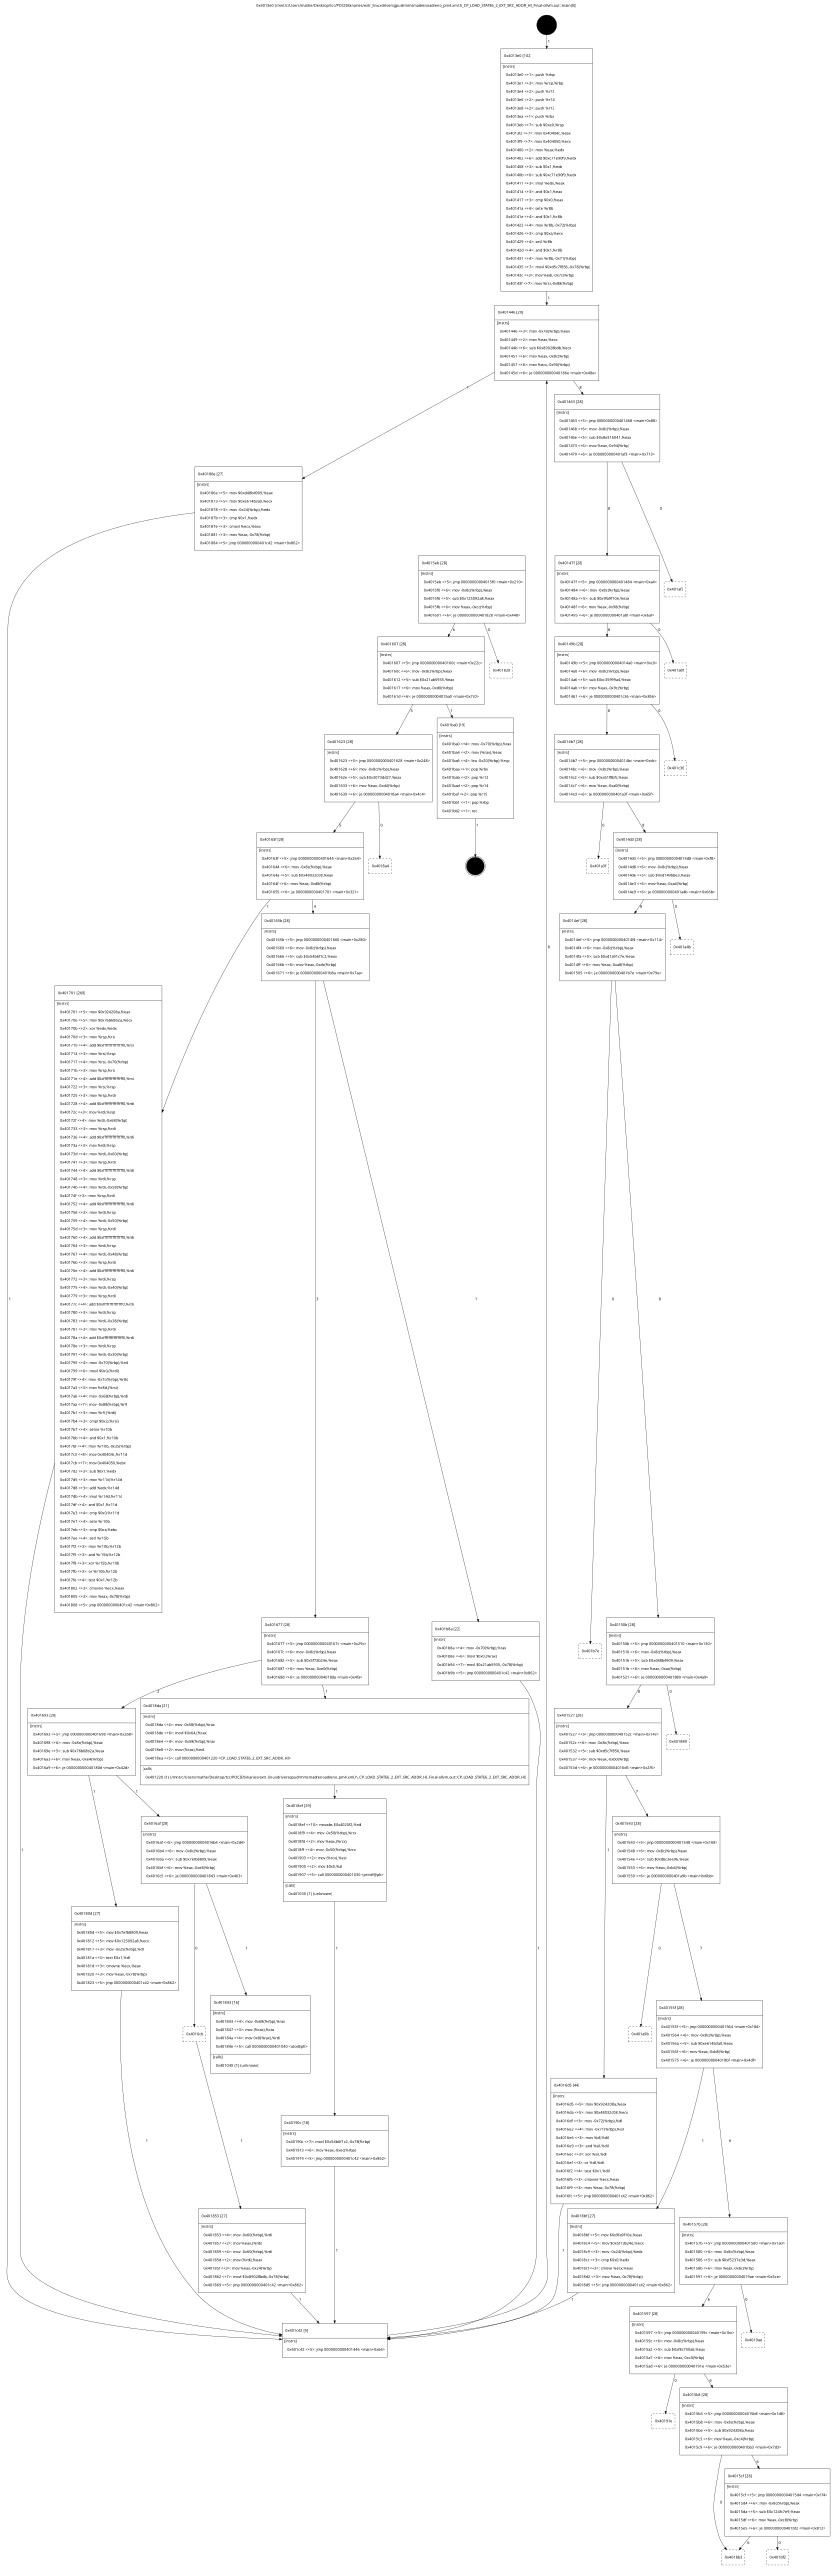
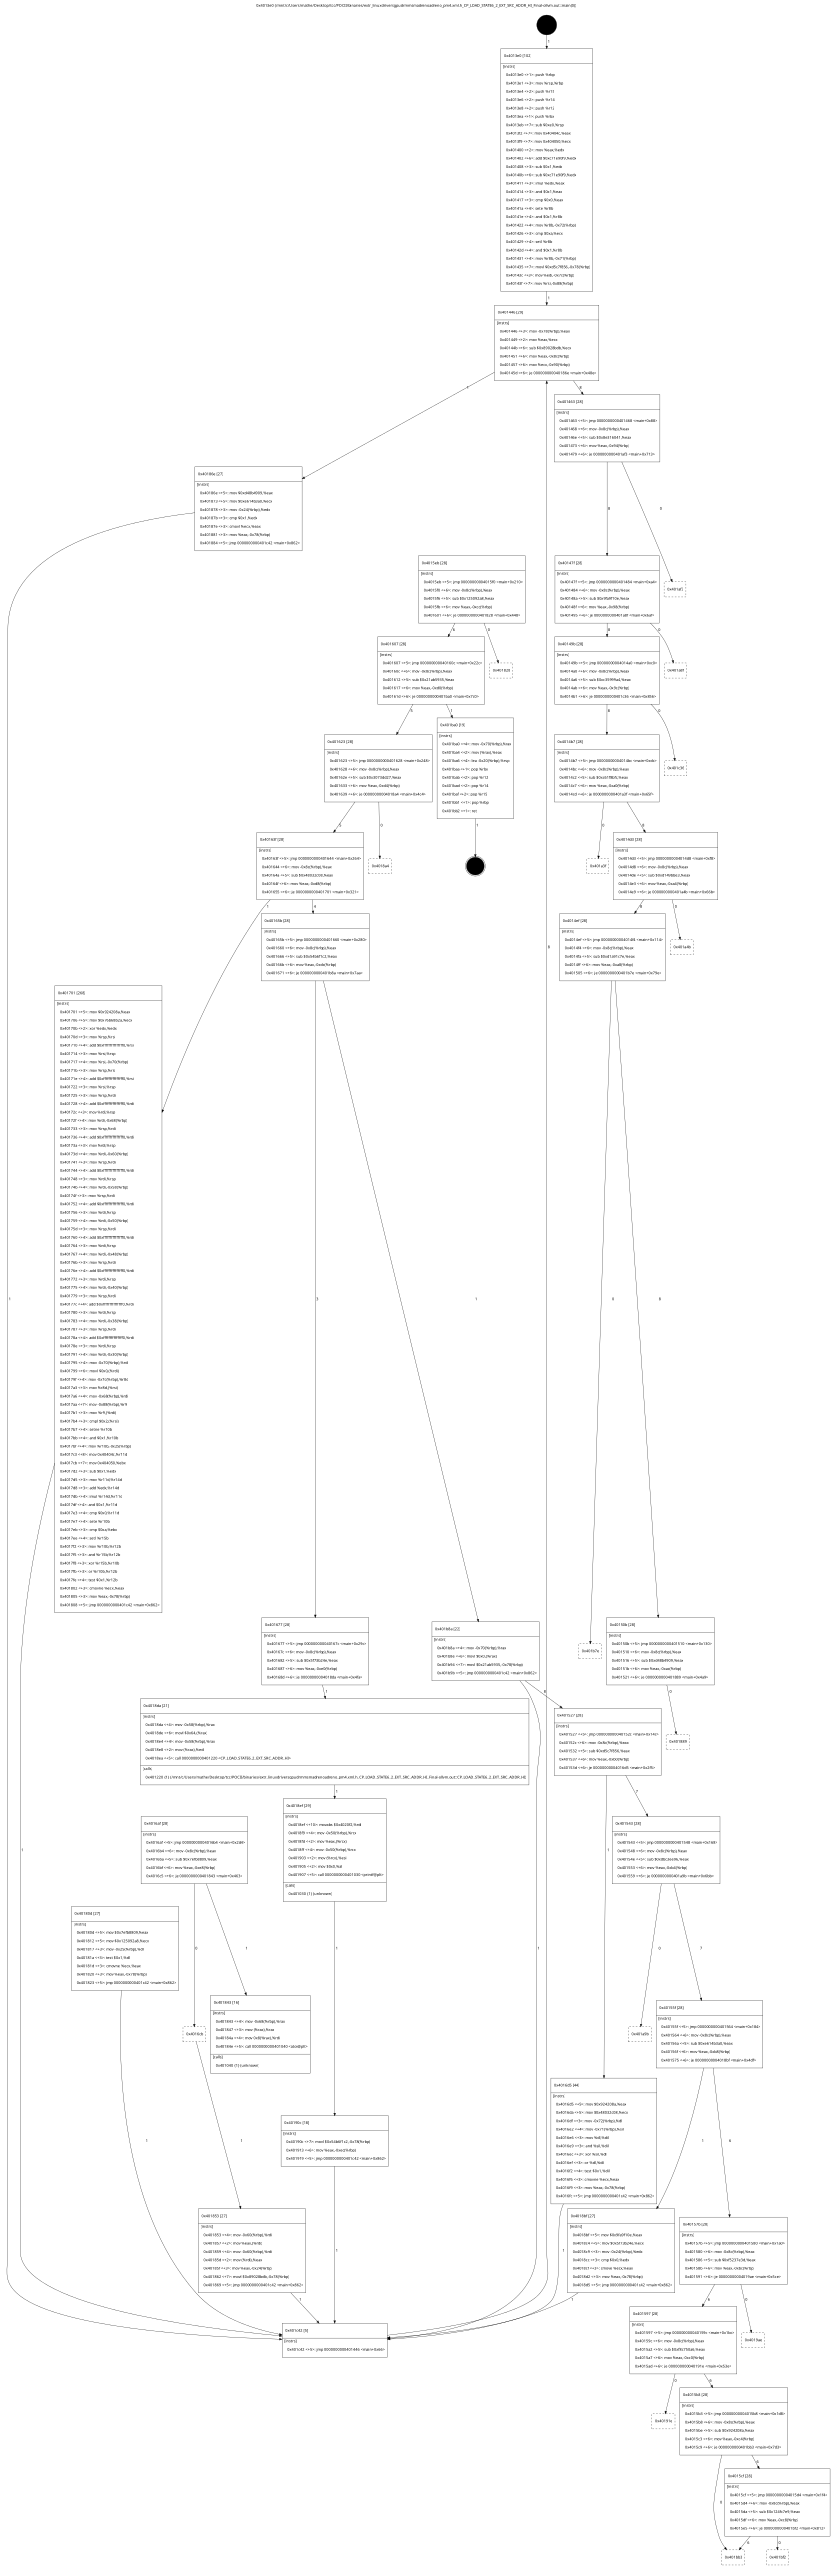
(635, 1695) -> (543, 1694)
(82, 1742) -> none
